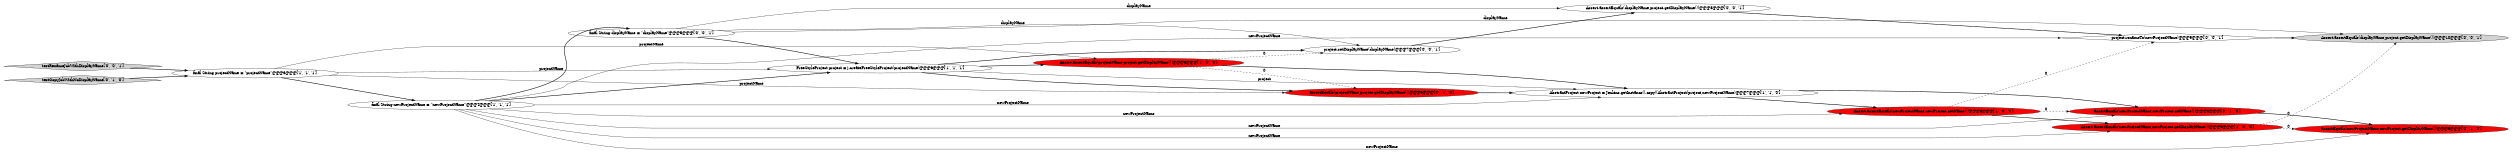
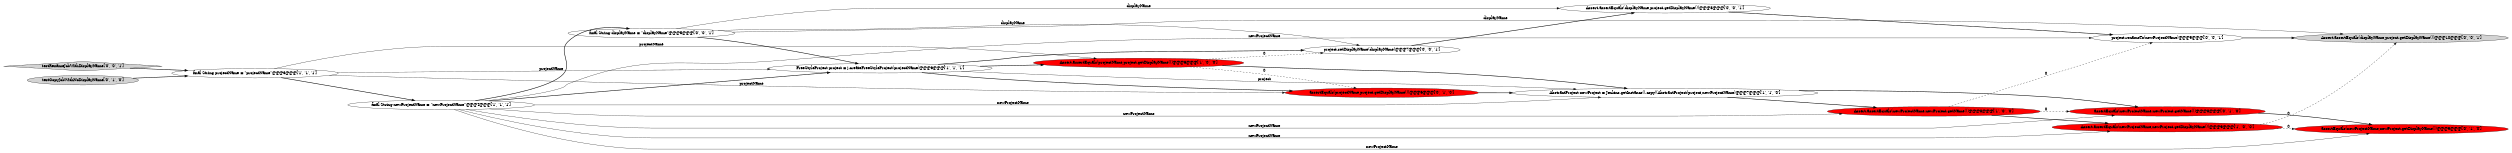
(2167, 38) -> (2167, 38)
(83, 80) -> (83, 80)
